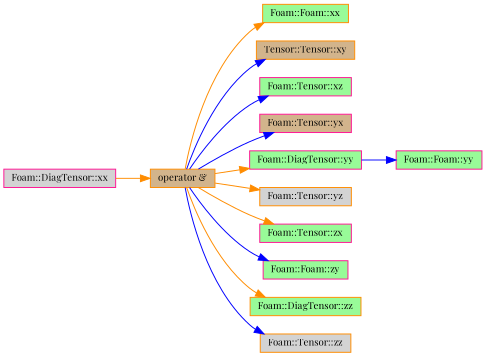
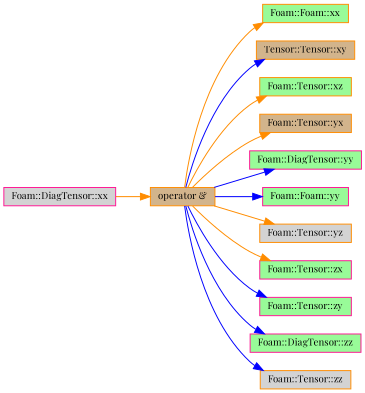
(306, 87) -> (306, 87)
(306, 123) -> (306, 123)
(220, 130) -> (217, 139)
(231, 151) -> (225, 159)
(374, 160) -> (234, 197)
(227, 172) -> (239, 180)
(214, 246) -> (211, 273)
(306, 270) -> (306, 307)
(306, 307) -> (306, 343)
